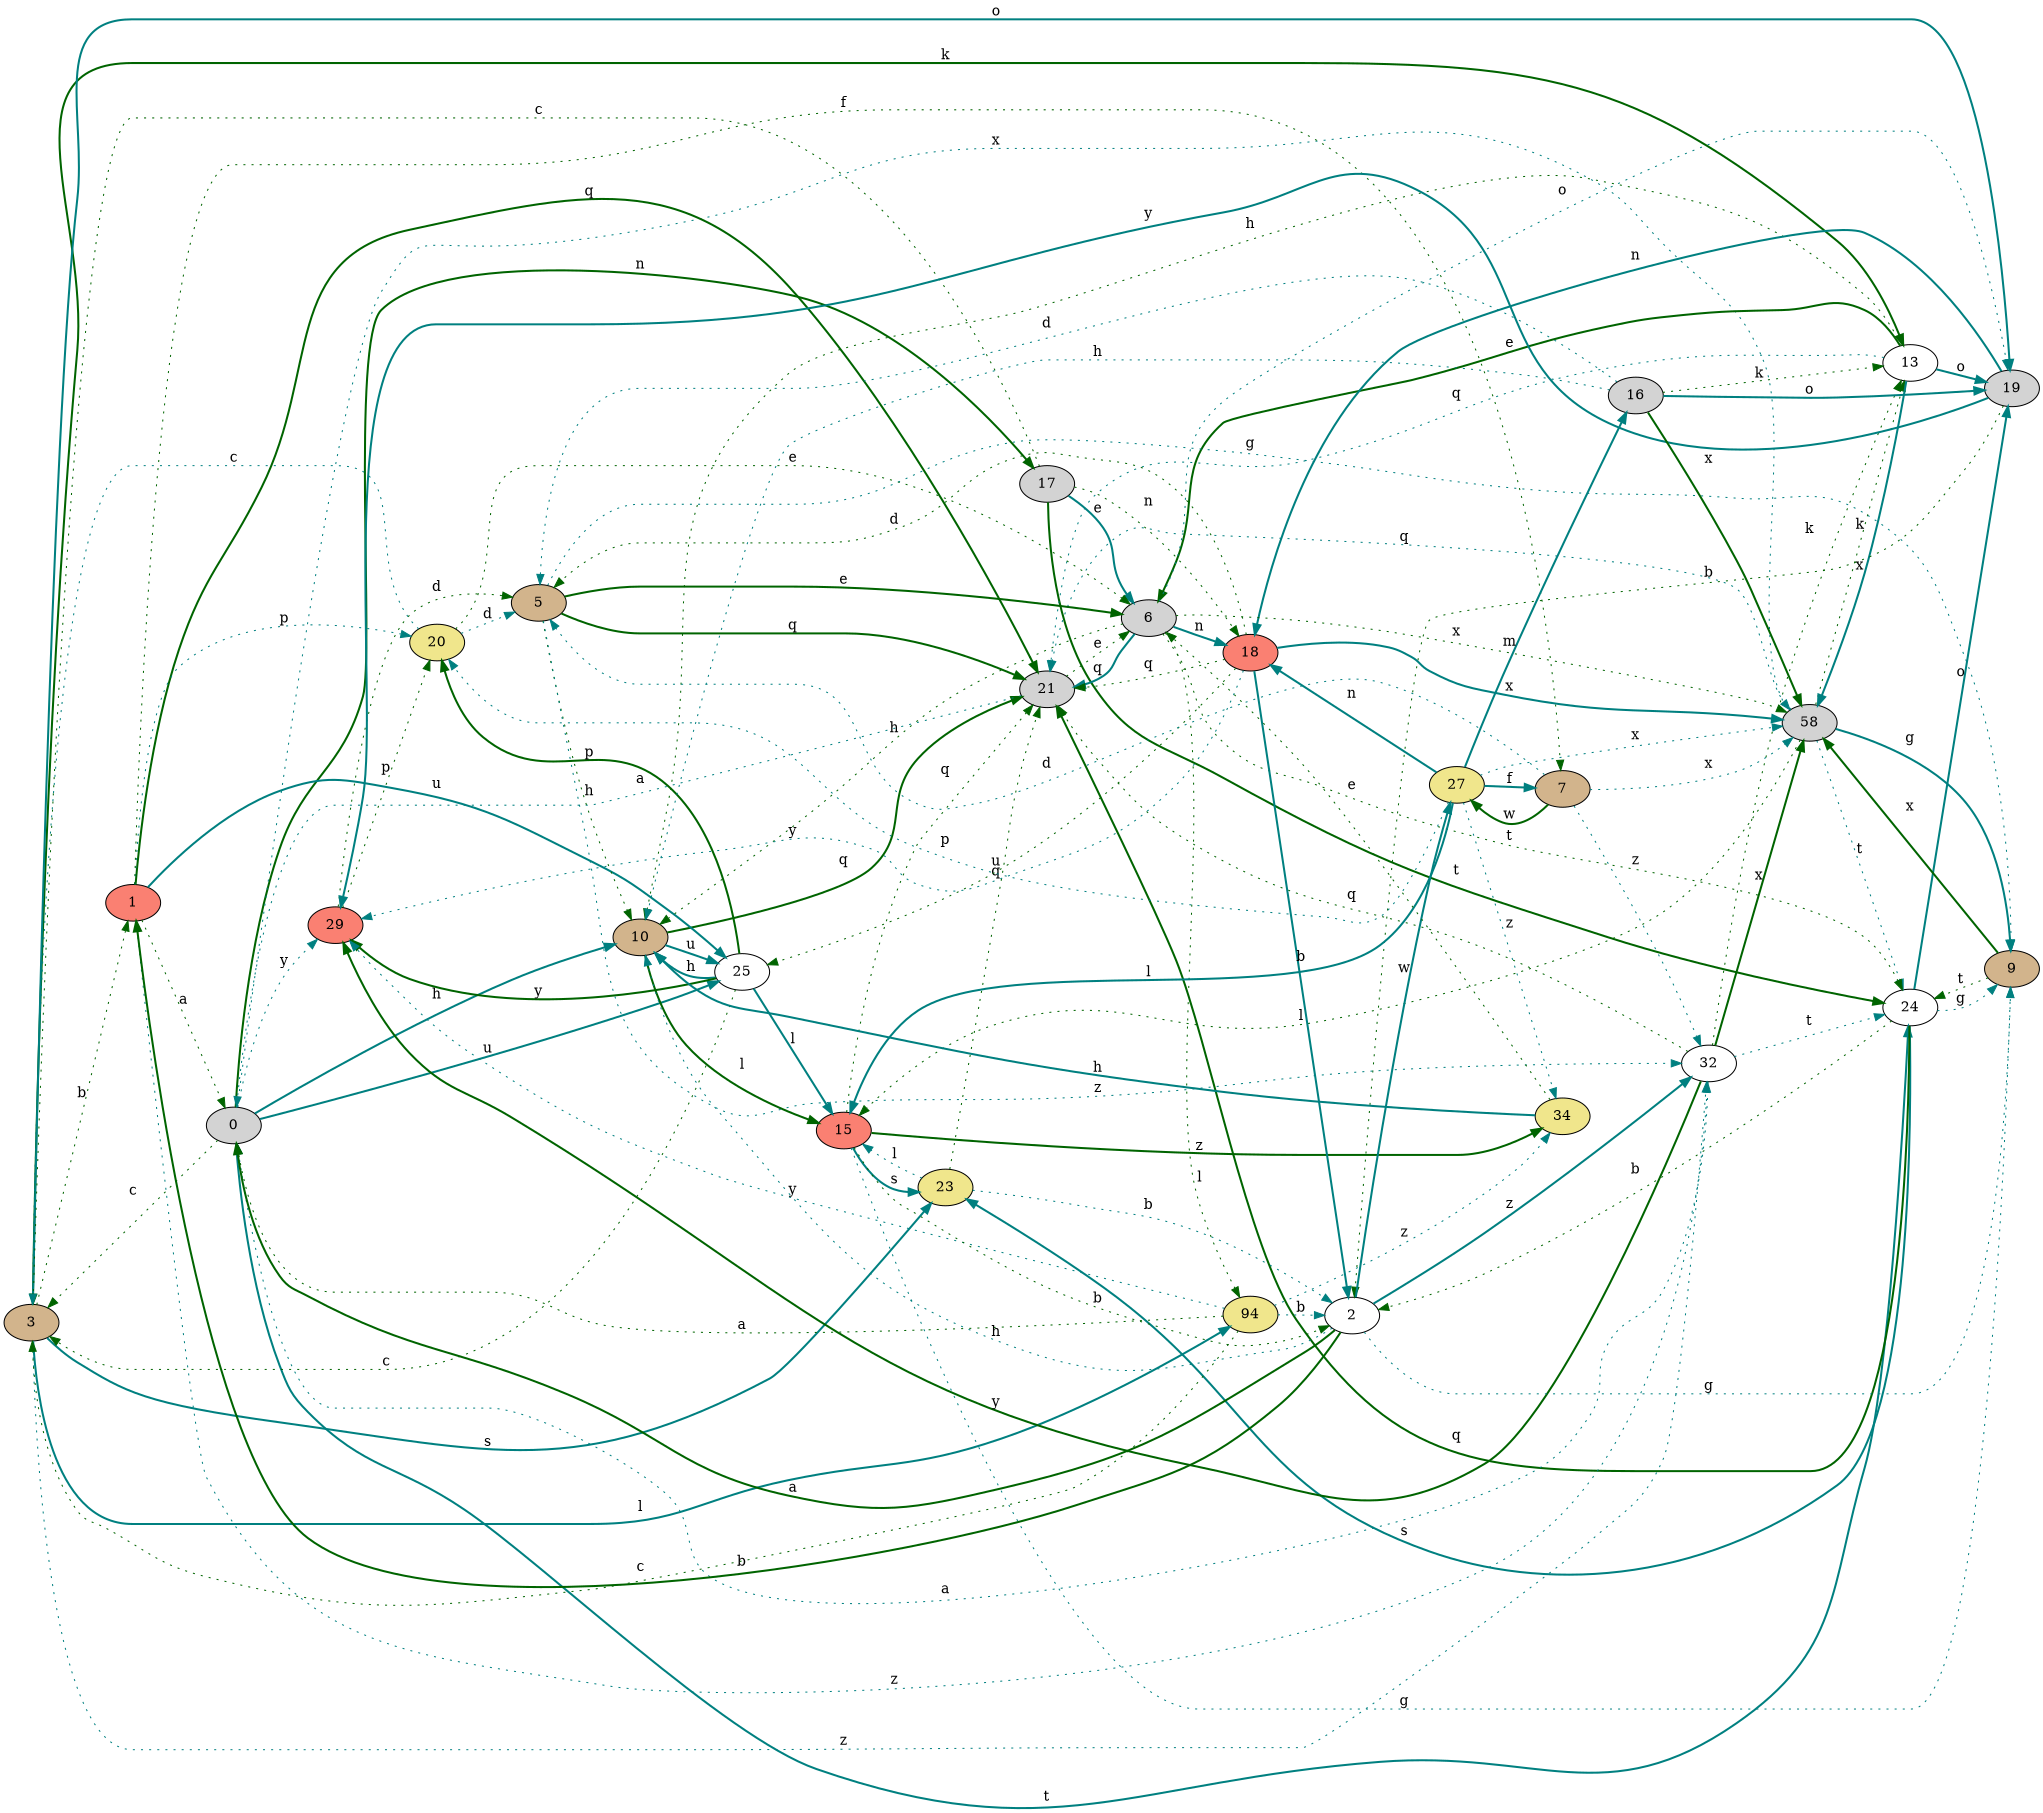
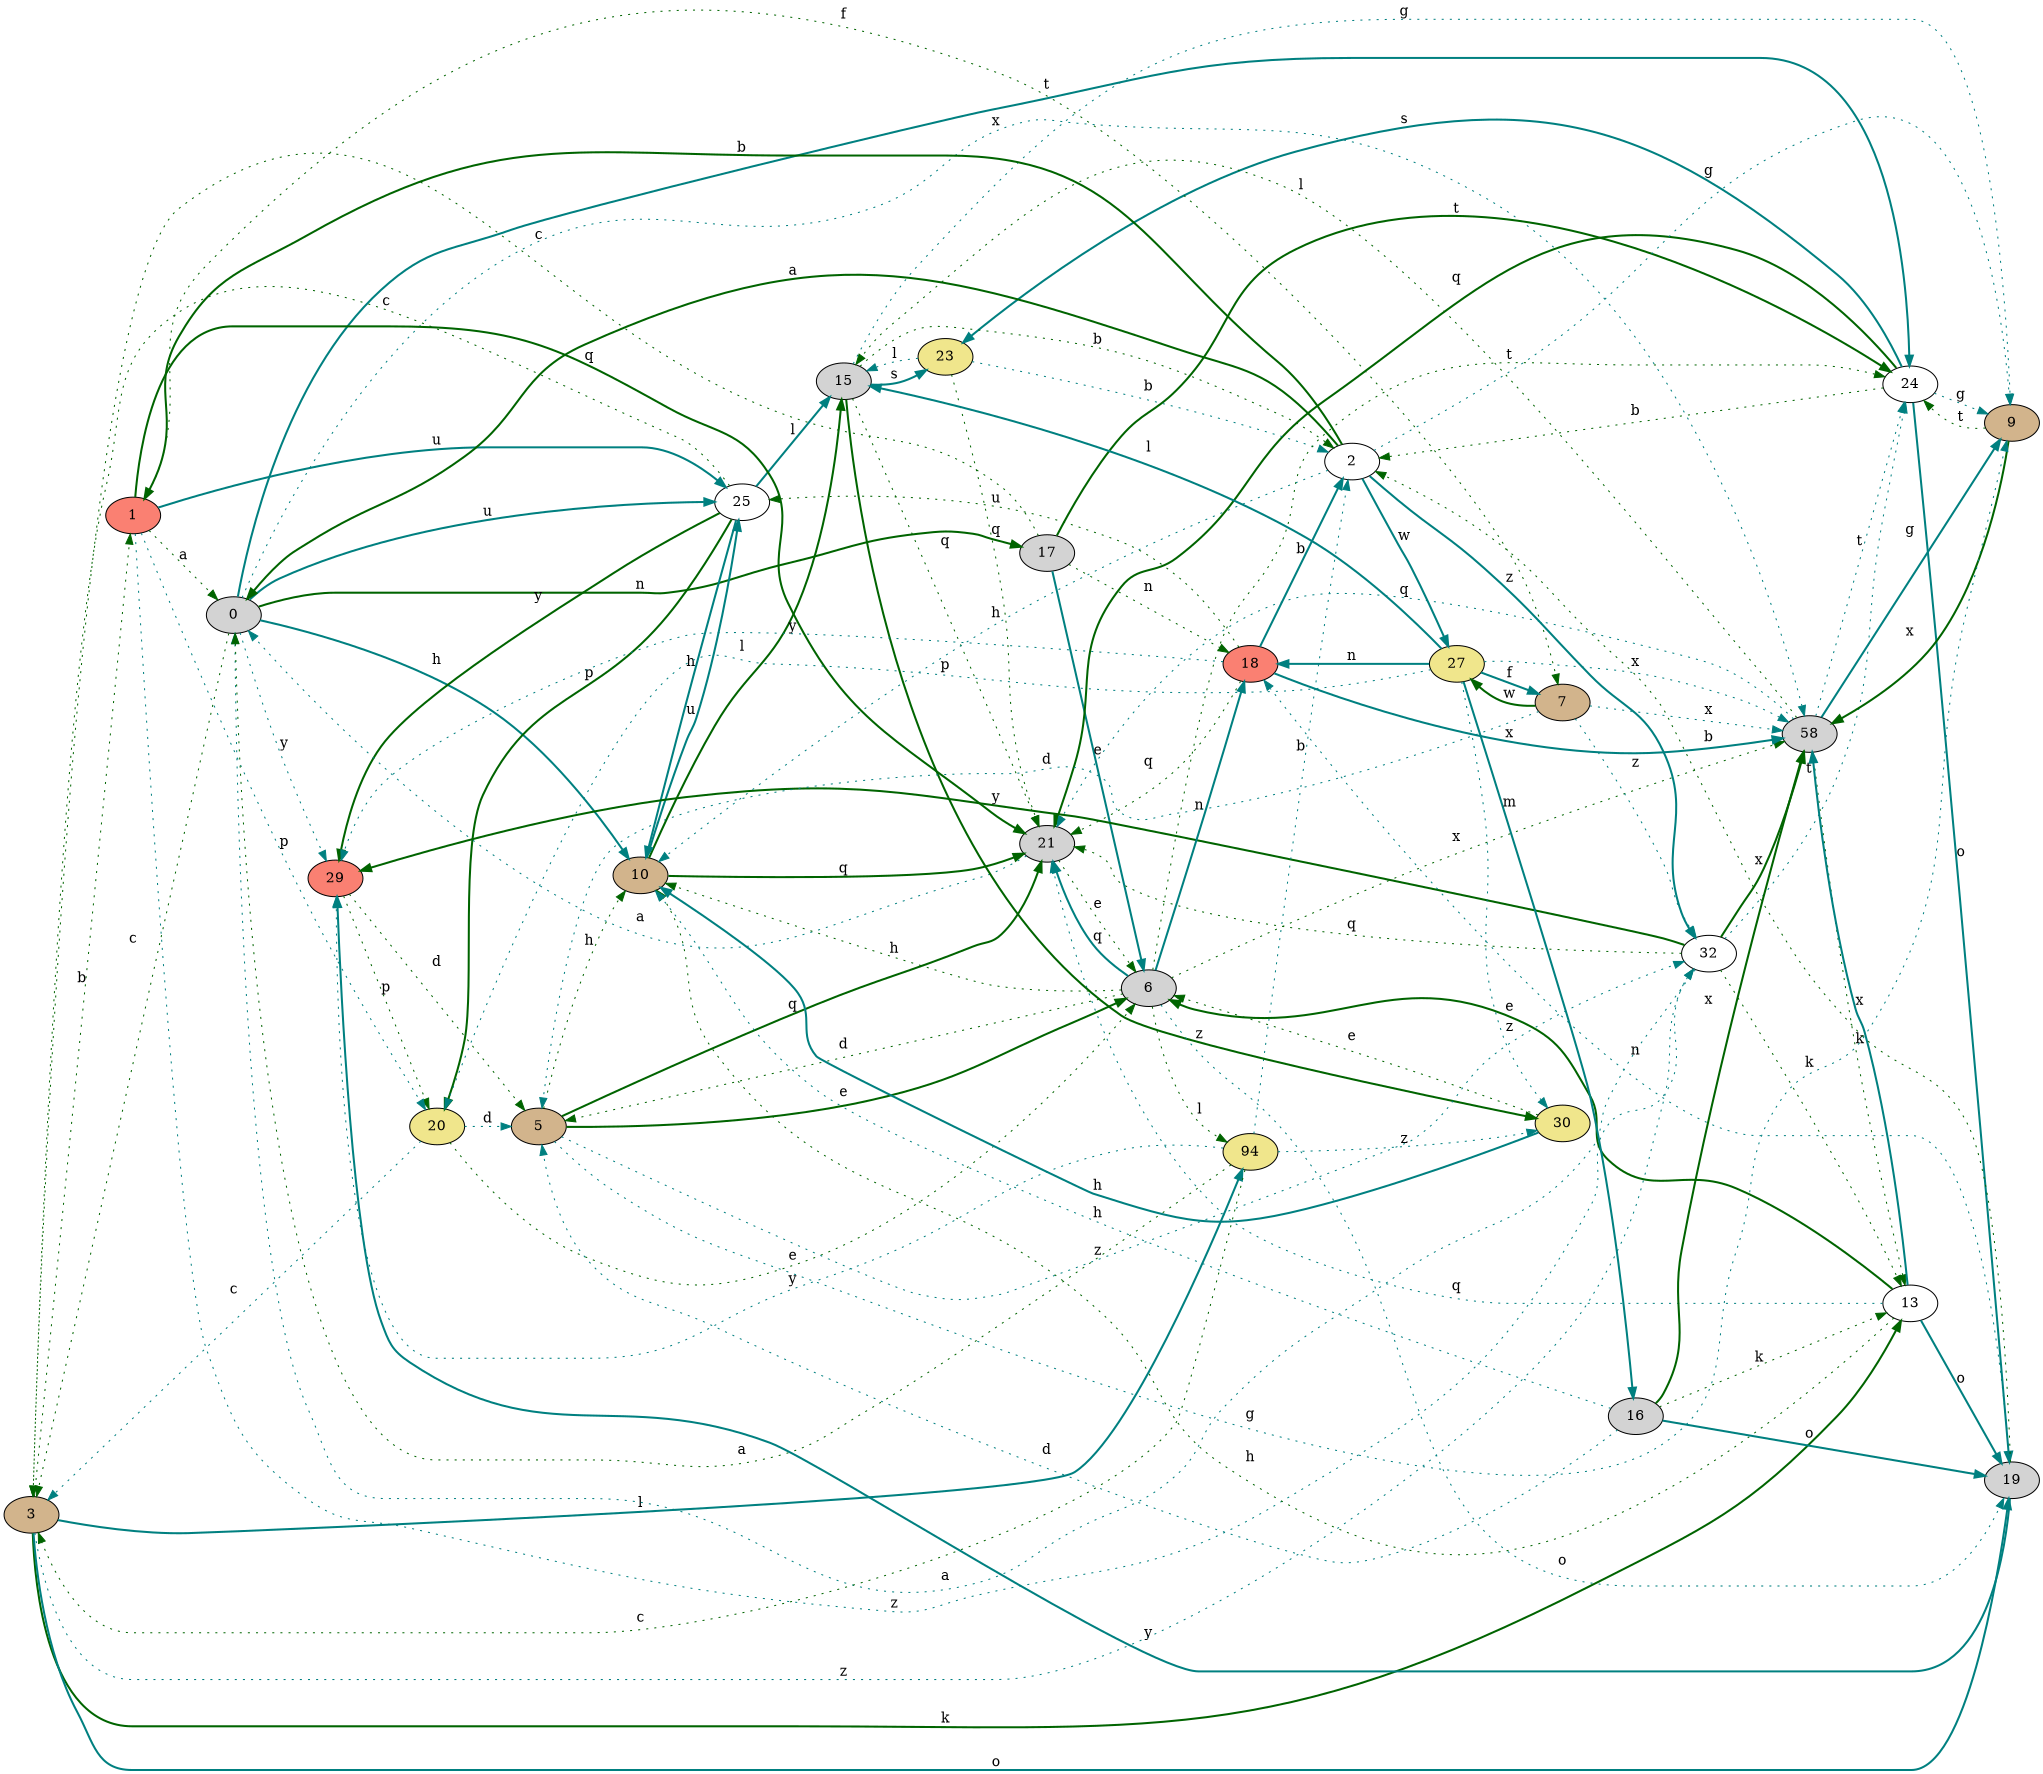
(1571, 288) -> (1681, 1107)
(966, 485) -> (849, 1056)
(1563, 1116) -> (1563, 1123)
(844, 1131) -> (844, 381)
(518, 1450) -> none
